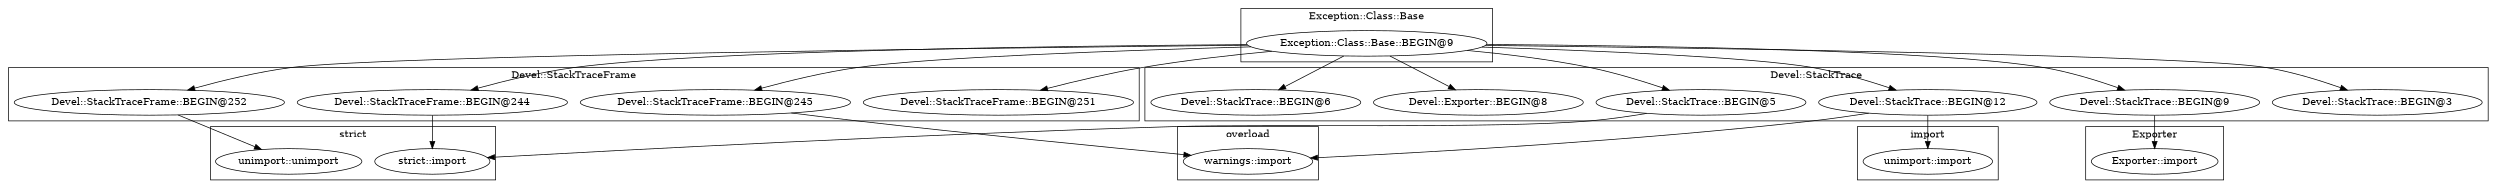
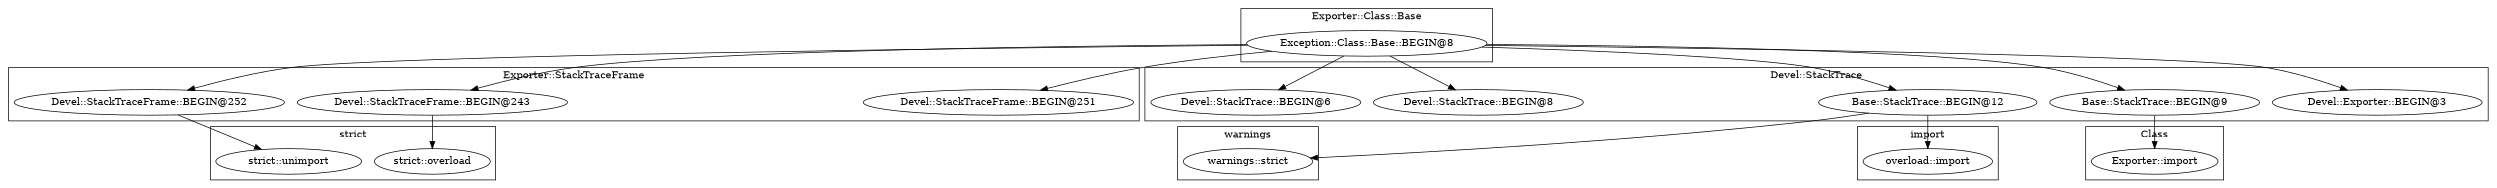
(1367, 17) -> (1367, 17)
(1367, 43) -> (1367, 43)
(574, 76) -> (574, 76)
(432, 102) -> (432, 102)
(715, 102) -> none
(1478, 102) -> (1478, 102)
(1701, 102) -> none
(1928, 102) -> (1928, 102)
(2155, 102) -> (2155, 102)
(2377, 102) -> (2377, 102)
(1248, 135) -> (1248, 135)
(2155, 135) -> (2155, 135)
(289, 161) -> (289, 161)
(432, 161) -> (432, 161)
(1248, 161) -> (1248, 161)
(1928, 161) -> (1928, 161)
